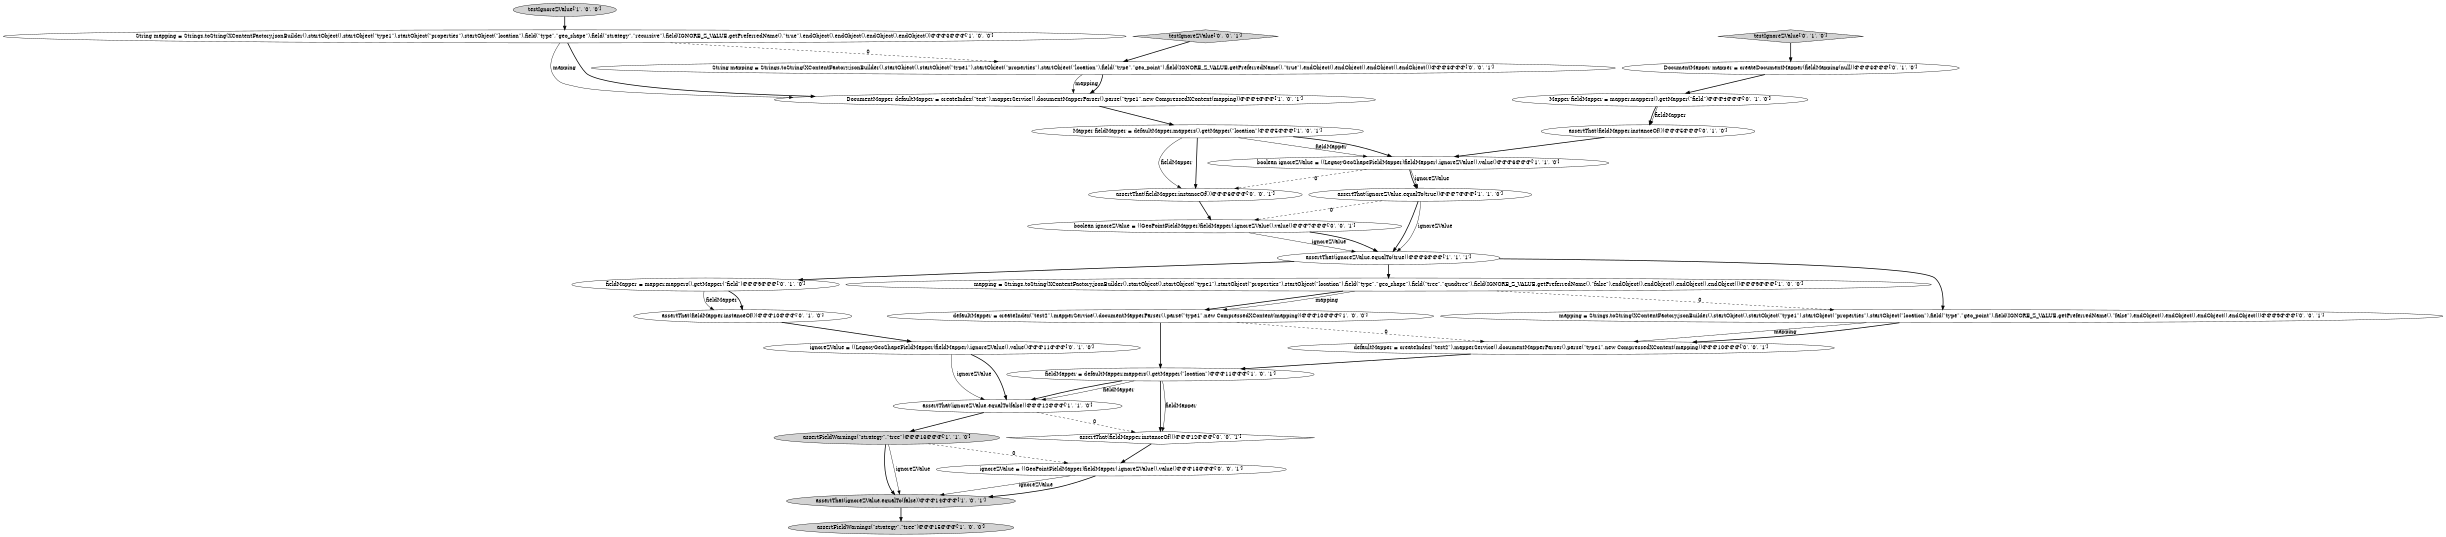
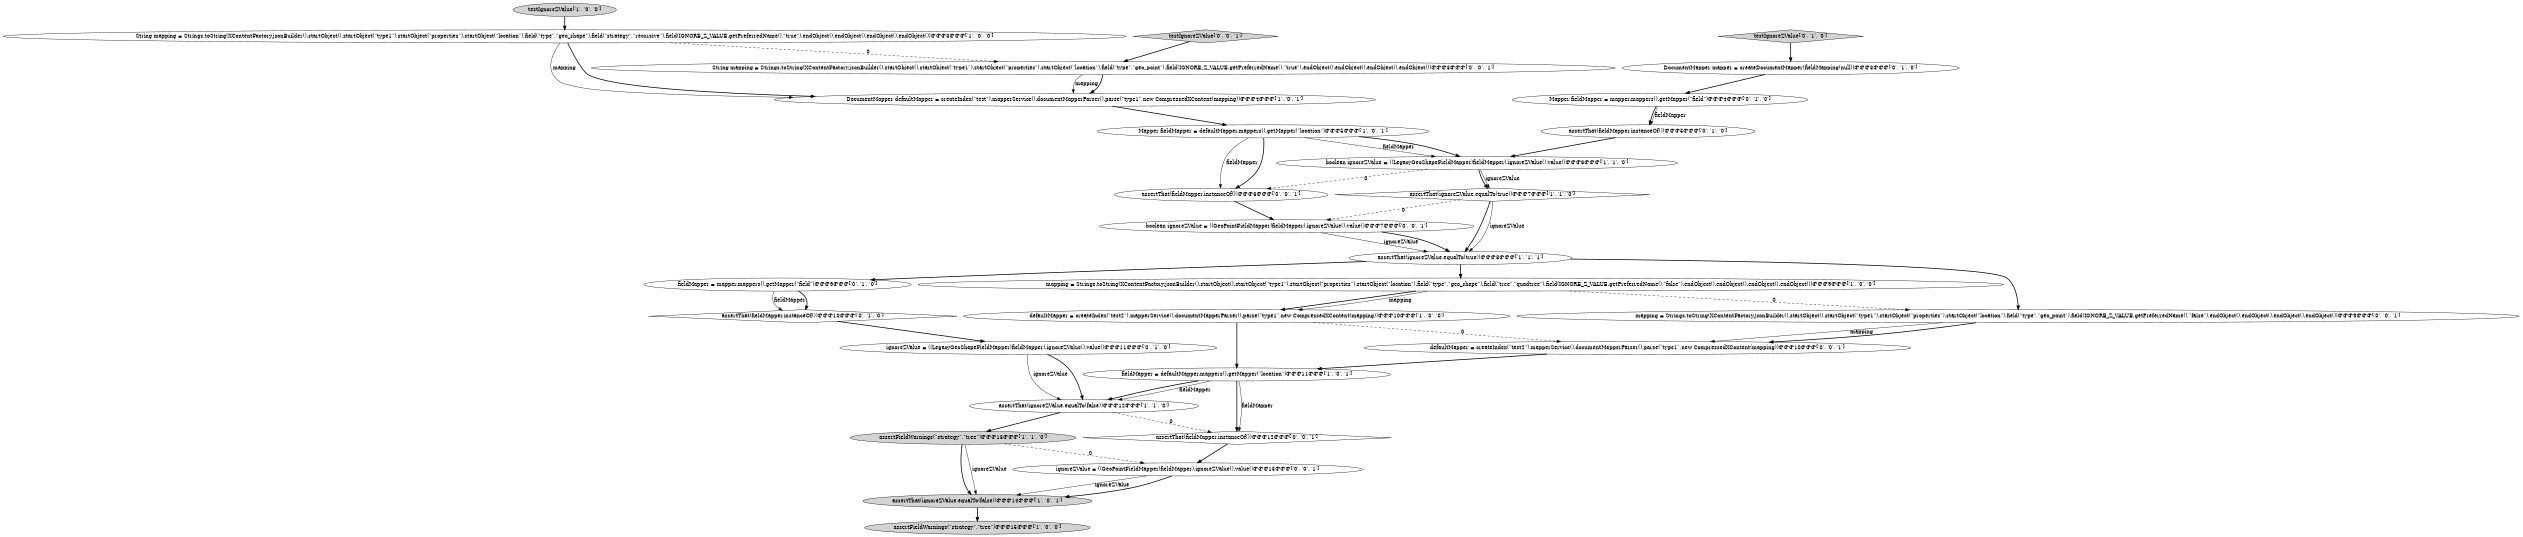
(1420, 195) -> (1492, 195)
(743, 316) -> (803, 316)
